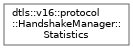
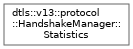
(66, 24) -> (66, 24)
